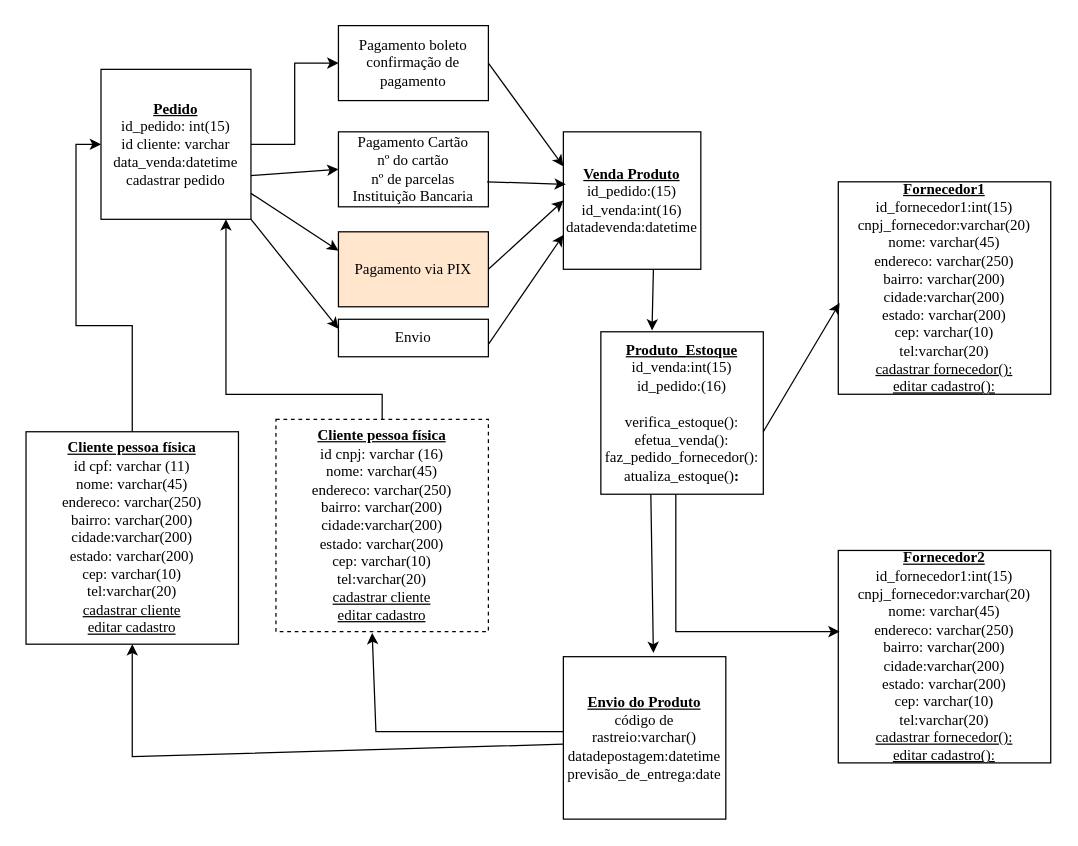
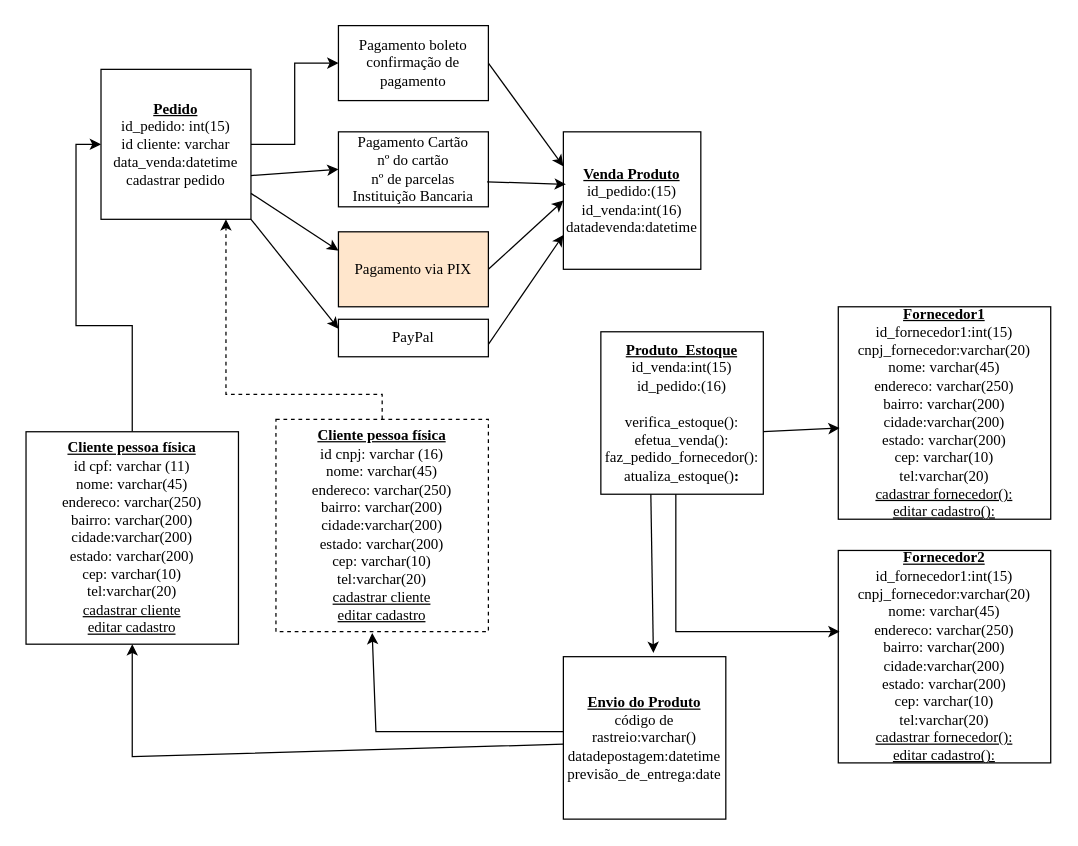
(944, 288) -> (944, 413)
(653, 295) -> none
(413, 338) -> (413, 338)
(233, 394) -> (233, 394)
